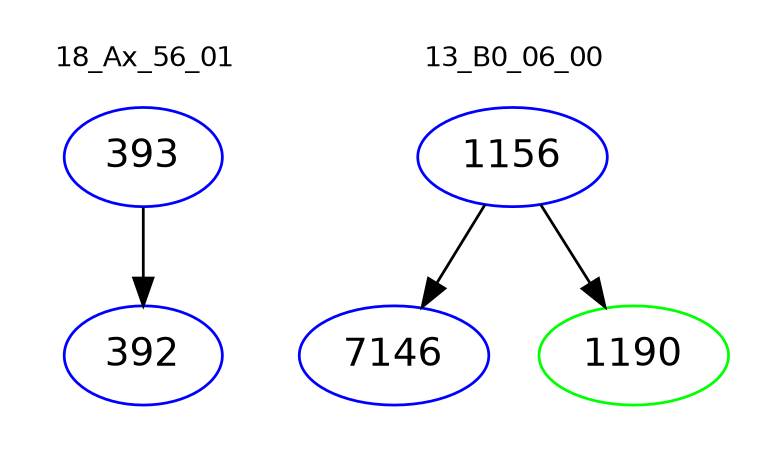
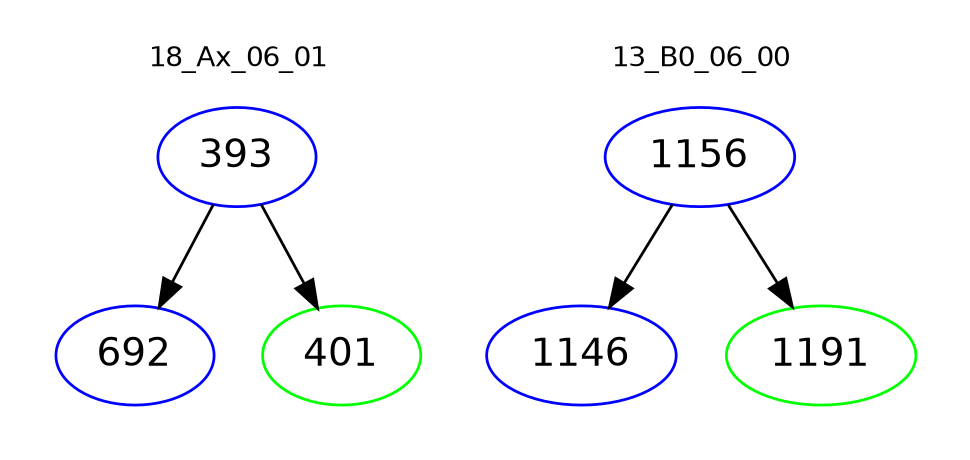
(145, 59) -> (238, 59)
(143, 355) -> (135, 355)
none -> (342, 355)
(394, 355) -> (581, 355)
(634, 355) -> (821, 355)
